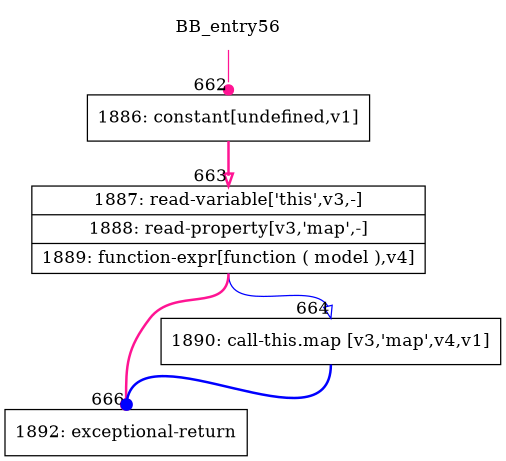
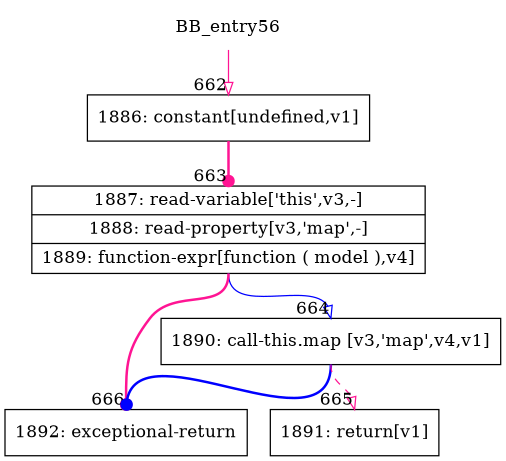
(228, 66) -> (228, 66)
(228, 158) -> (228, 158)
none -> (355, 433)
